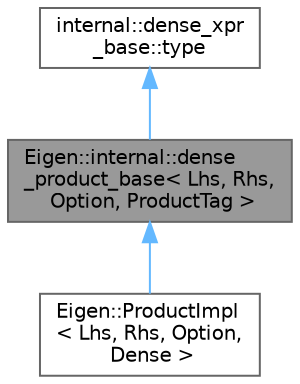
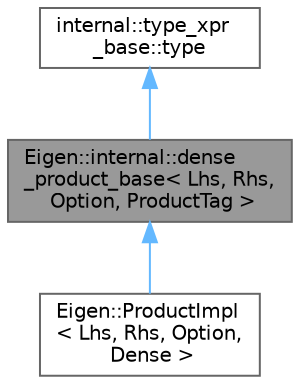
(150, 38) -> (150, 38)
